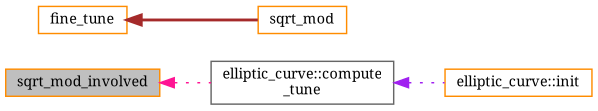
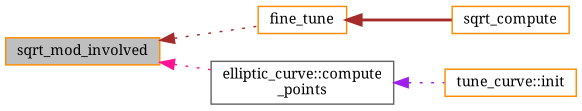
(302, 20) -> (511, 20)
none -> (216, 32)
(302, 83) -> (302, 83)
(518, 83) -> (511, 83)
